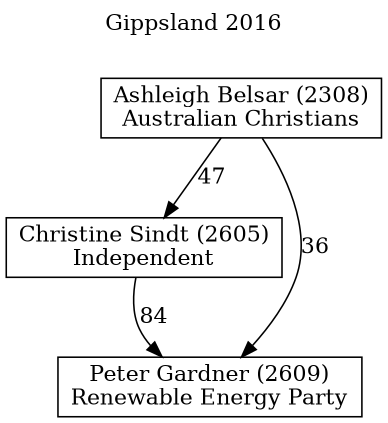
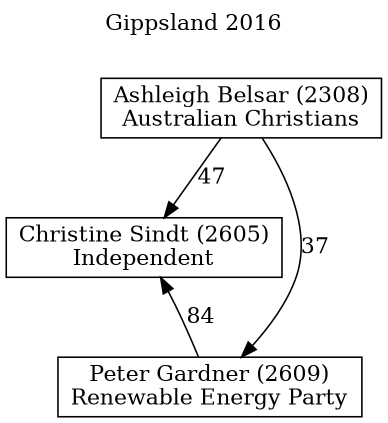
(316, 248) -> (316, 248)
(135, 314) -> (184, 324)
